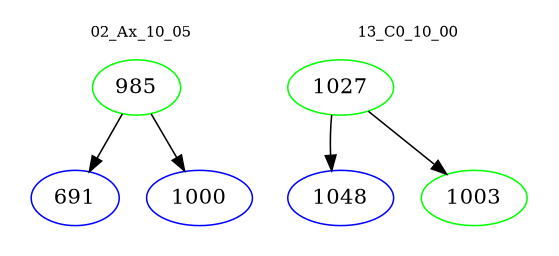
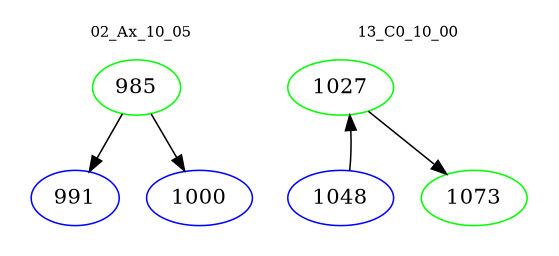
(330, 135) -> (351, 151)
(75, 198) -> (75, 198)
(474, 198) -> (474, 198)
